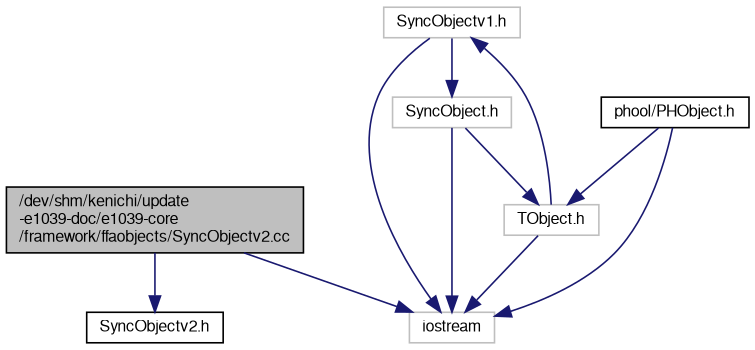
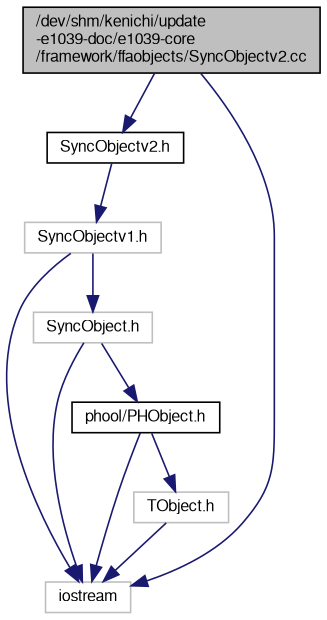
(535, 118) -> (106, 185)
(496, 160) -> (115, 366)
